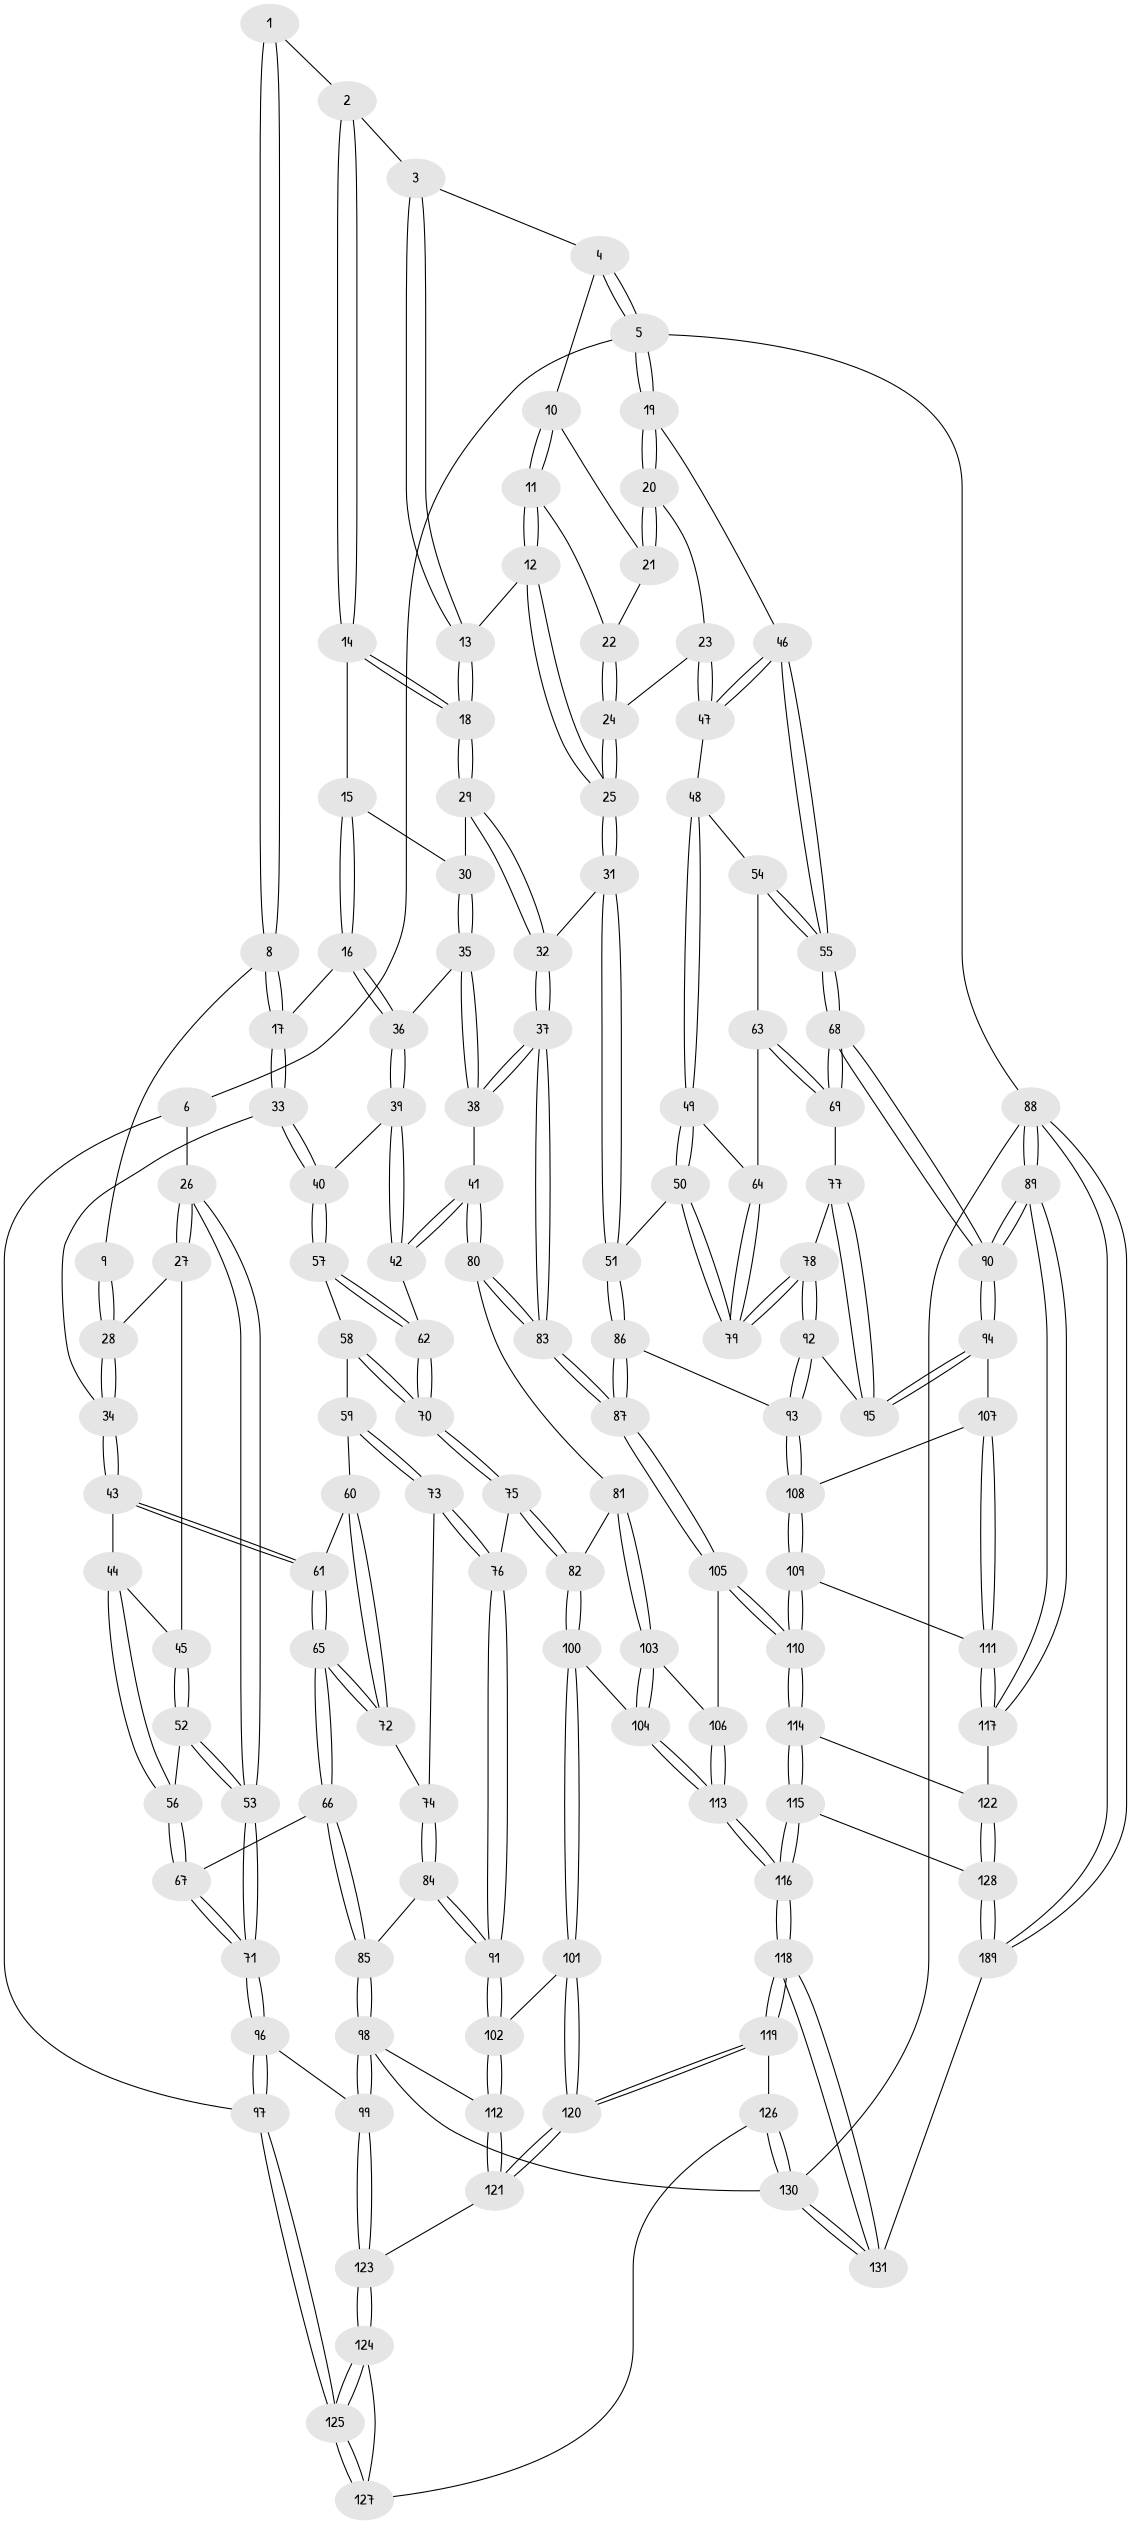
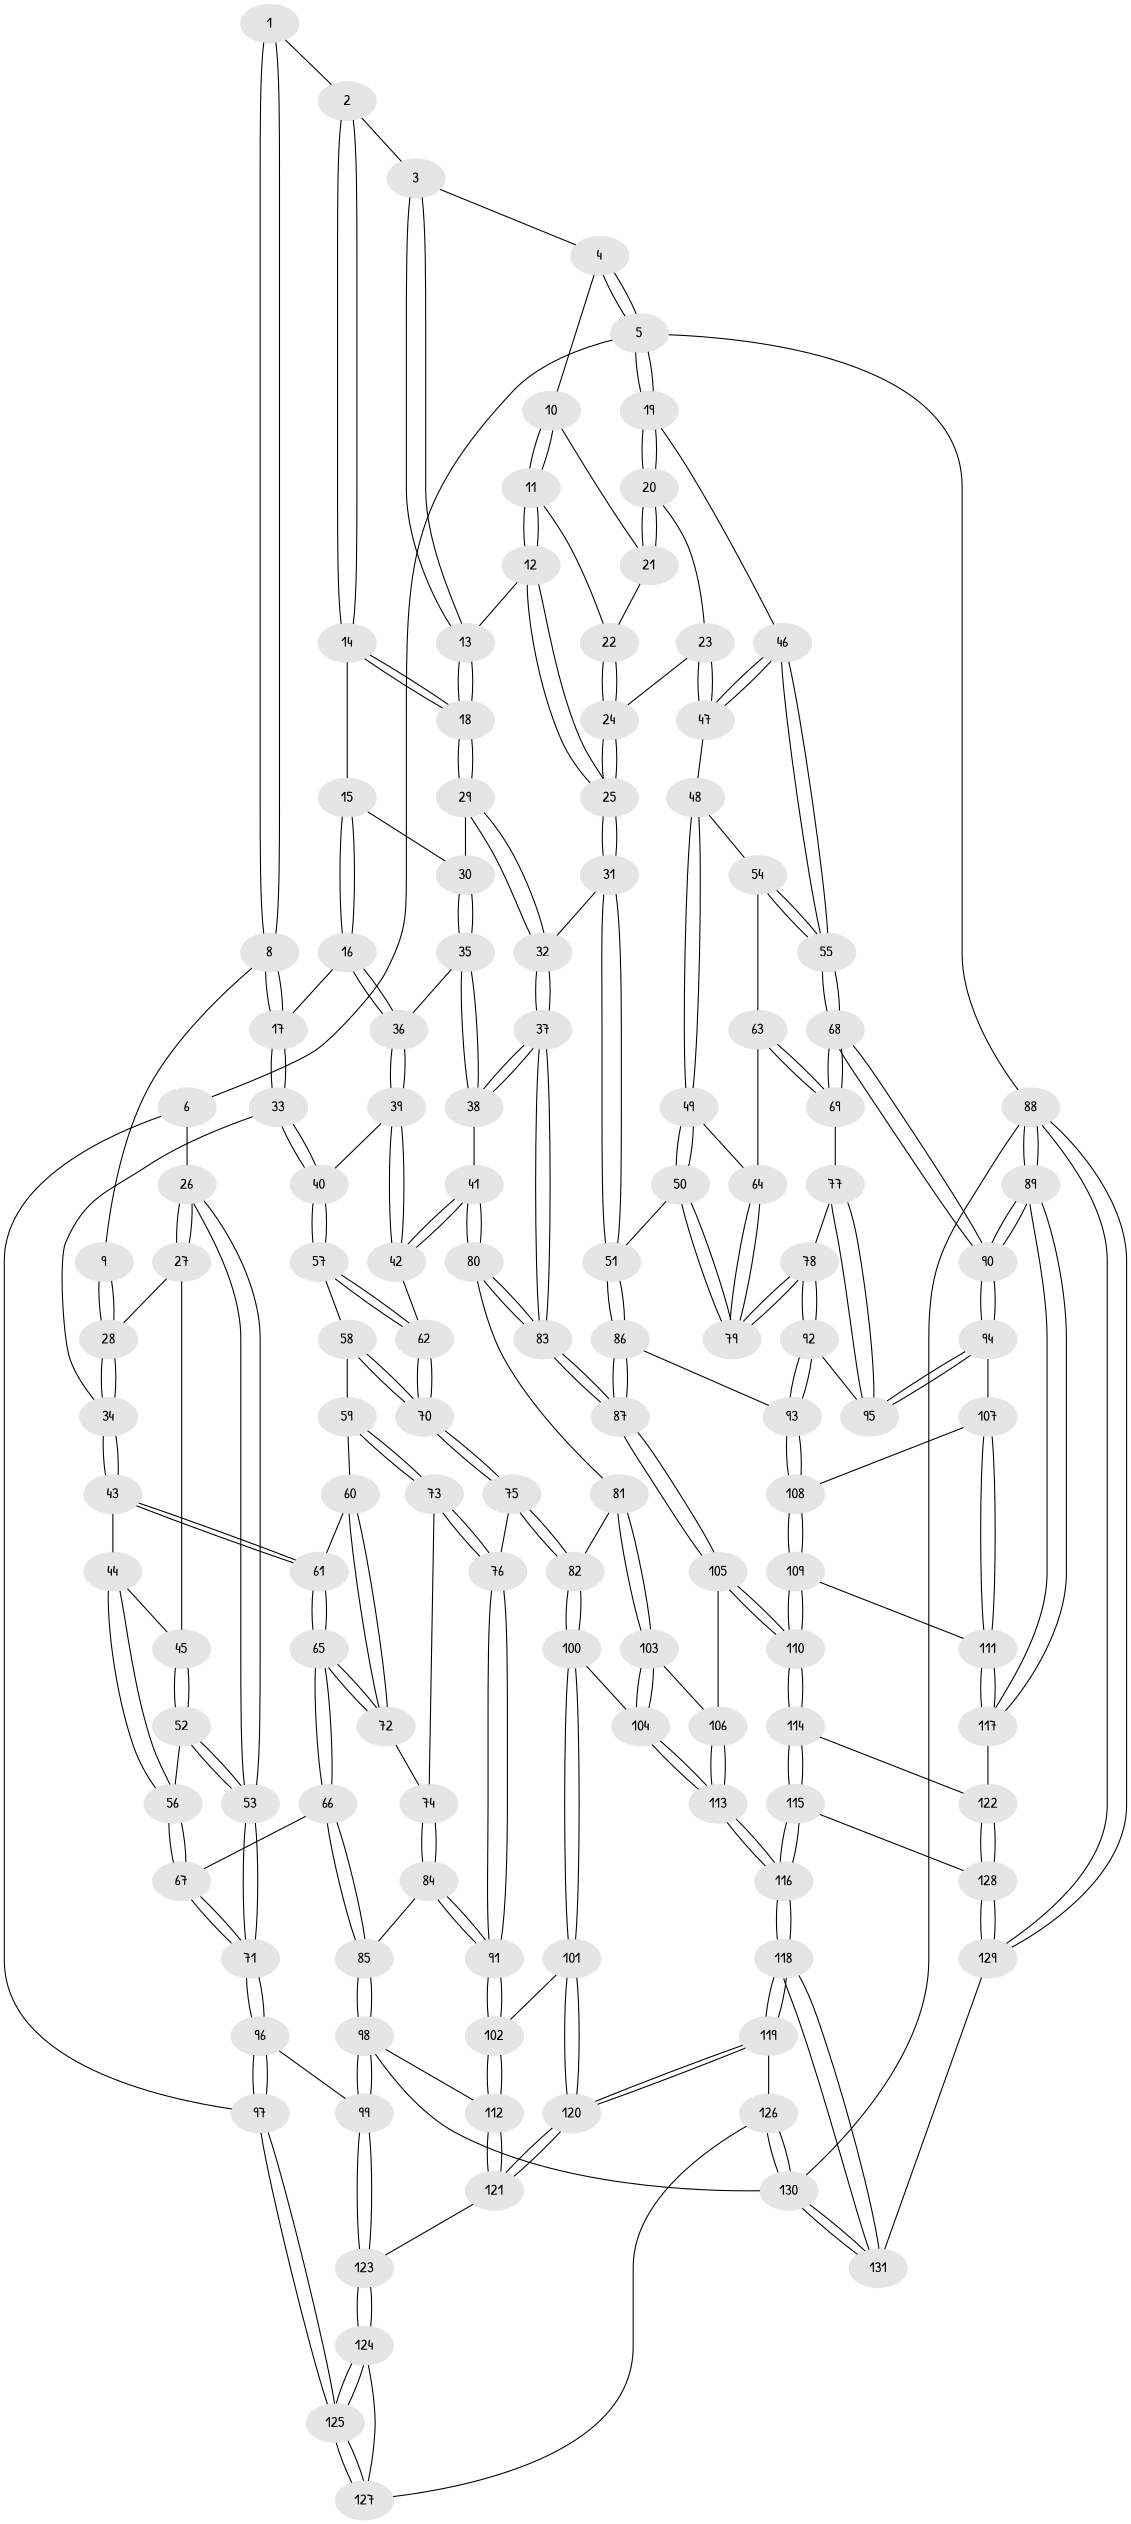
(988, 1959) -> (988, 1959)
